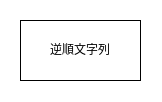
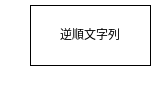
(81, 51) -> (91, 36)
